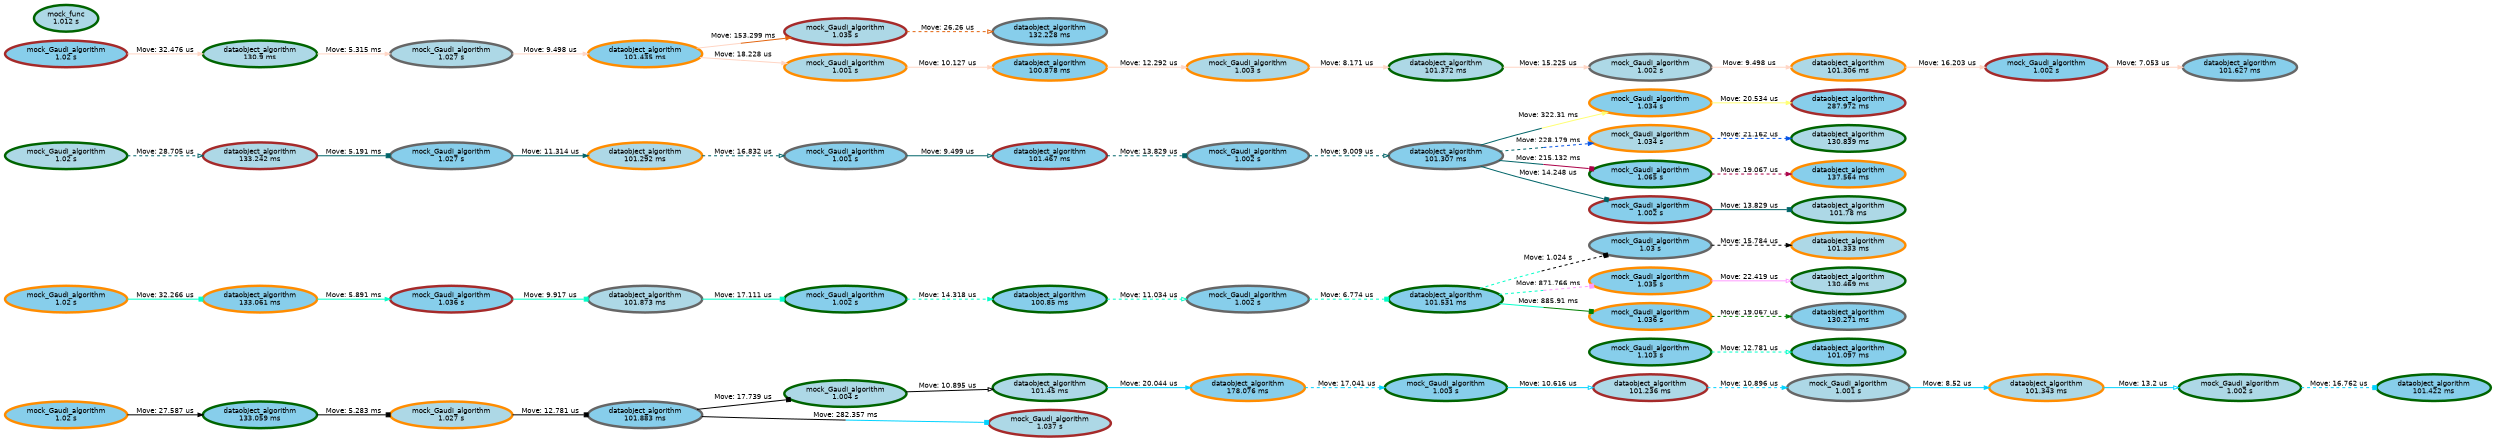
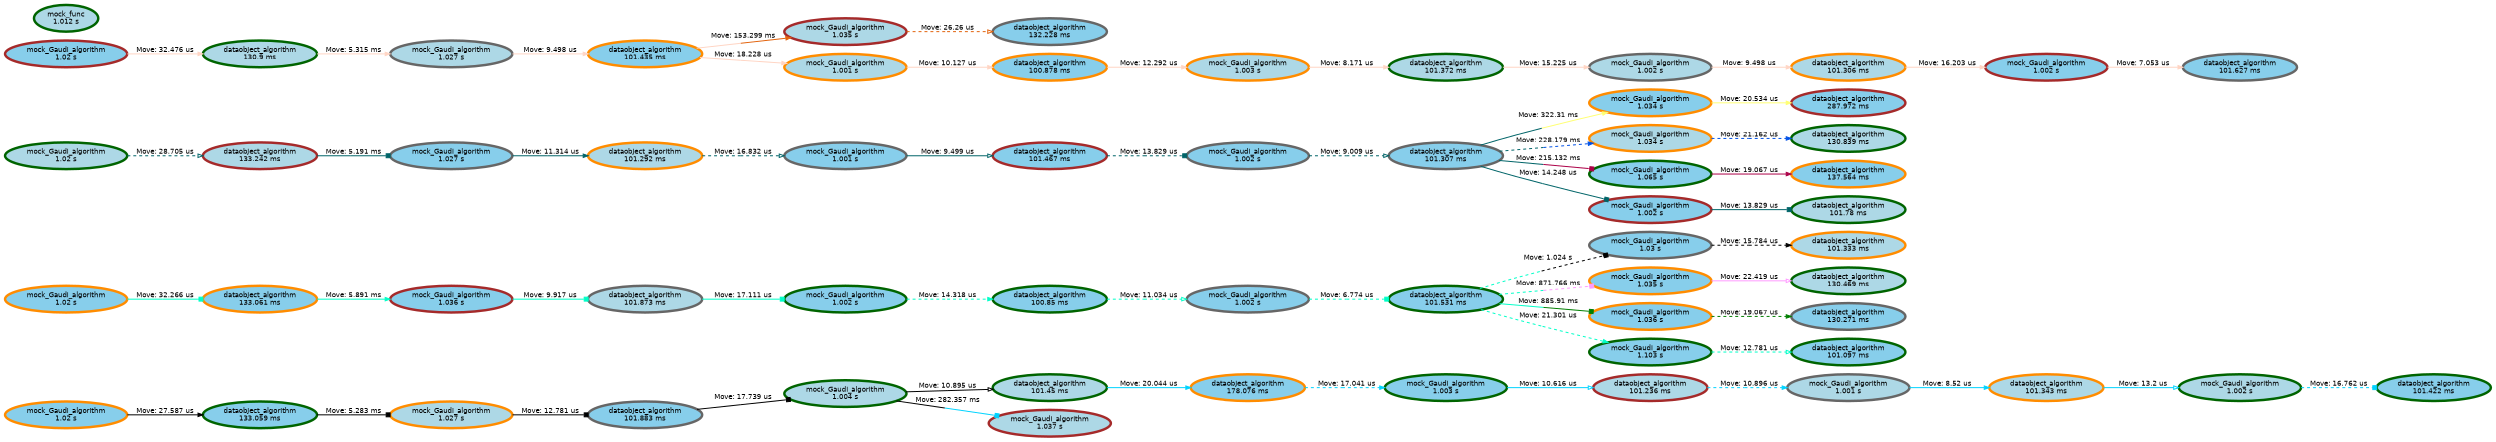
(1749, 174) -> (1749, 174)
none -> (1542, 326)
(843, 420) -> (945, 408)
